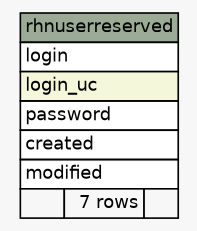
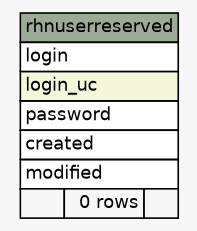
(109, 203) -> (109, 203)
